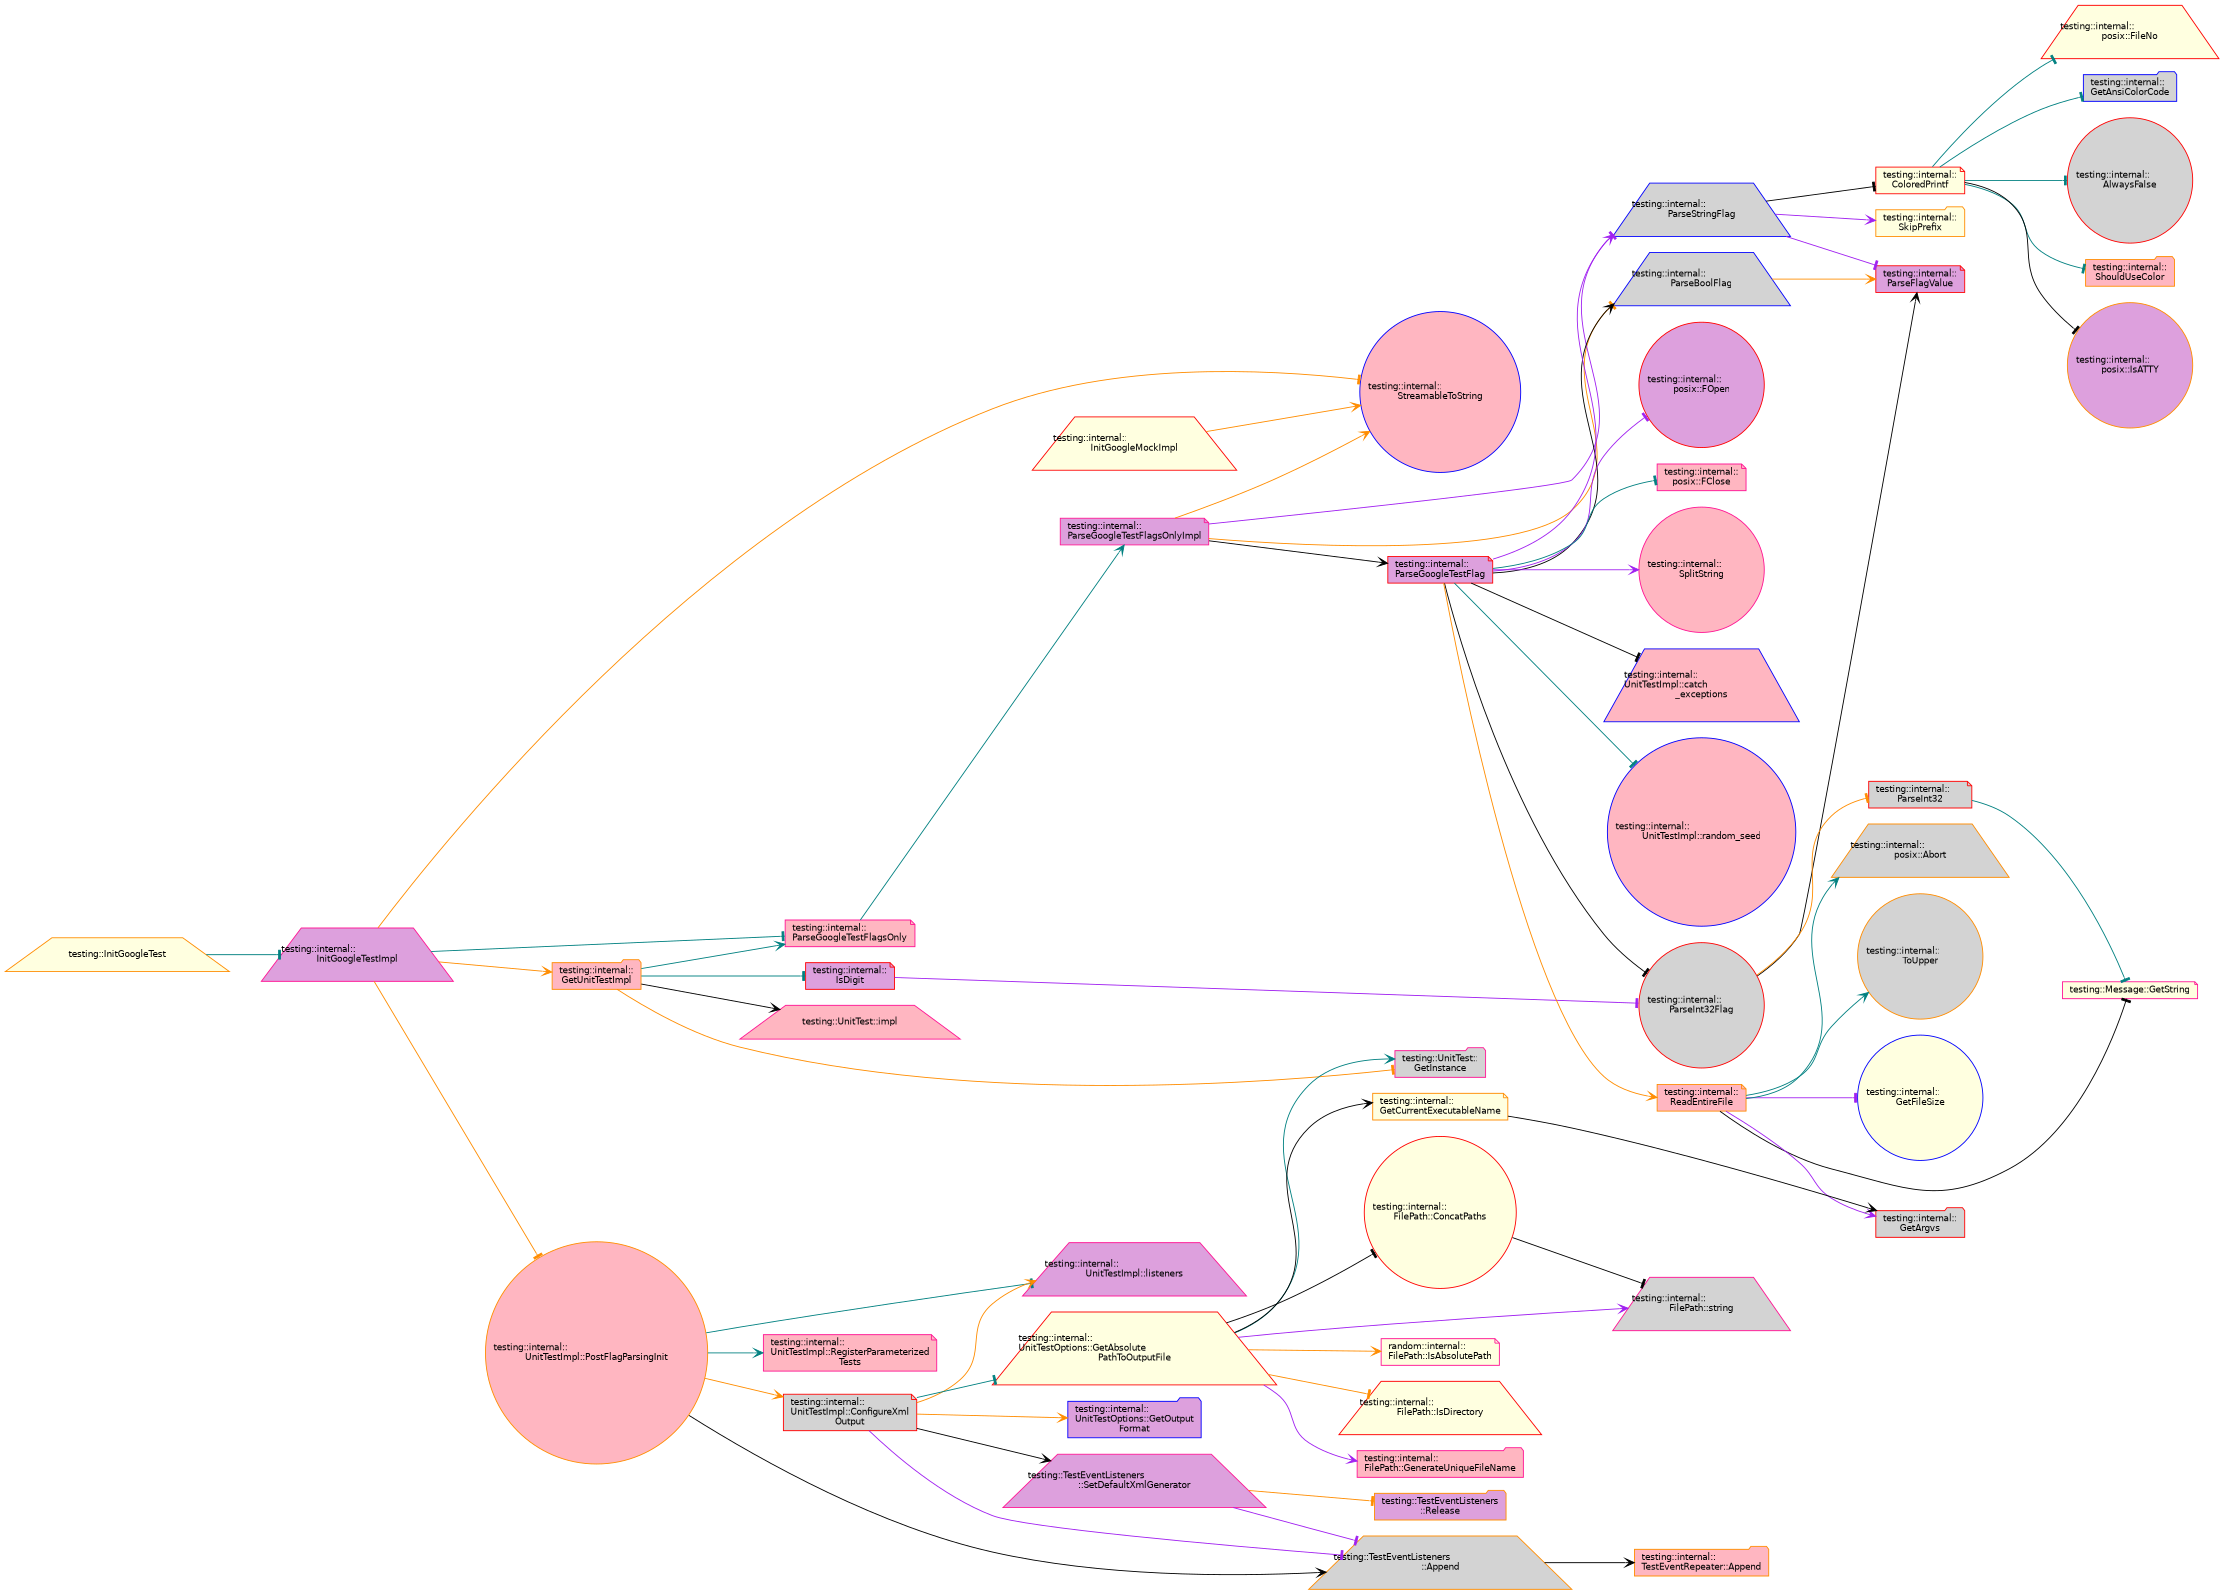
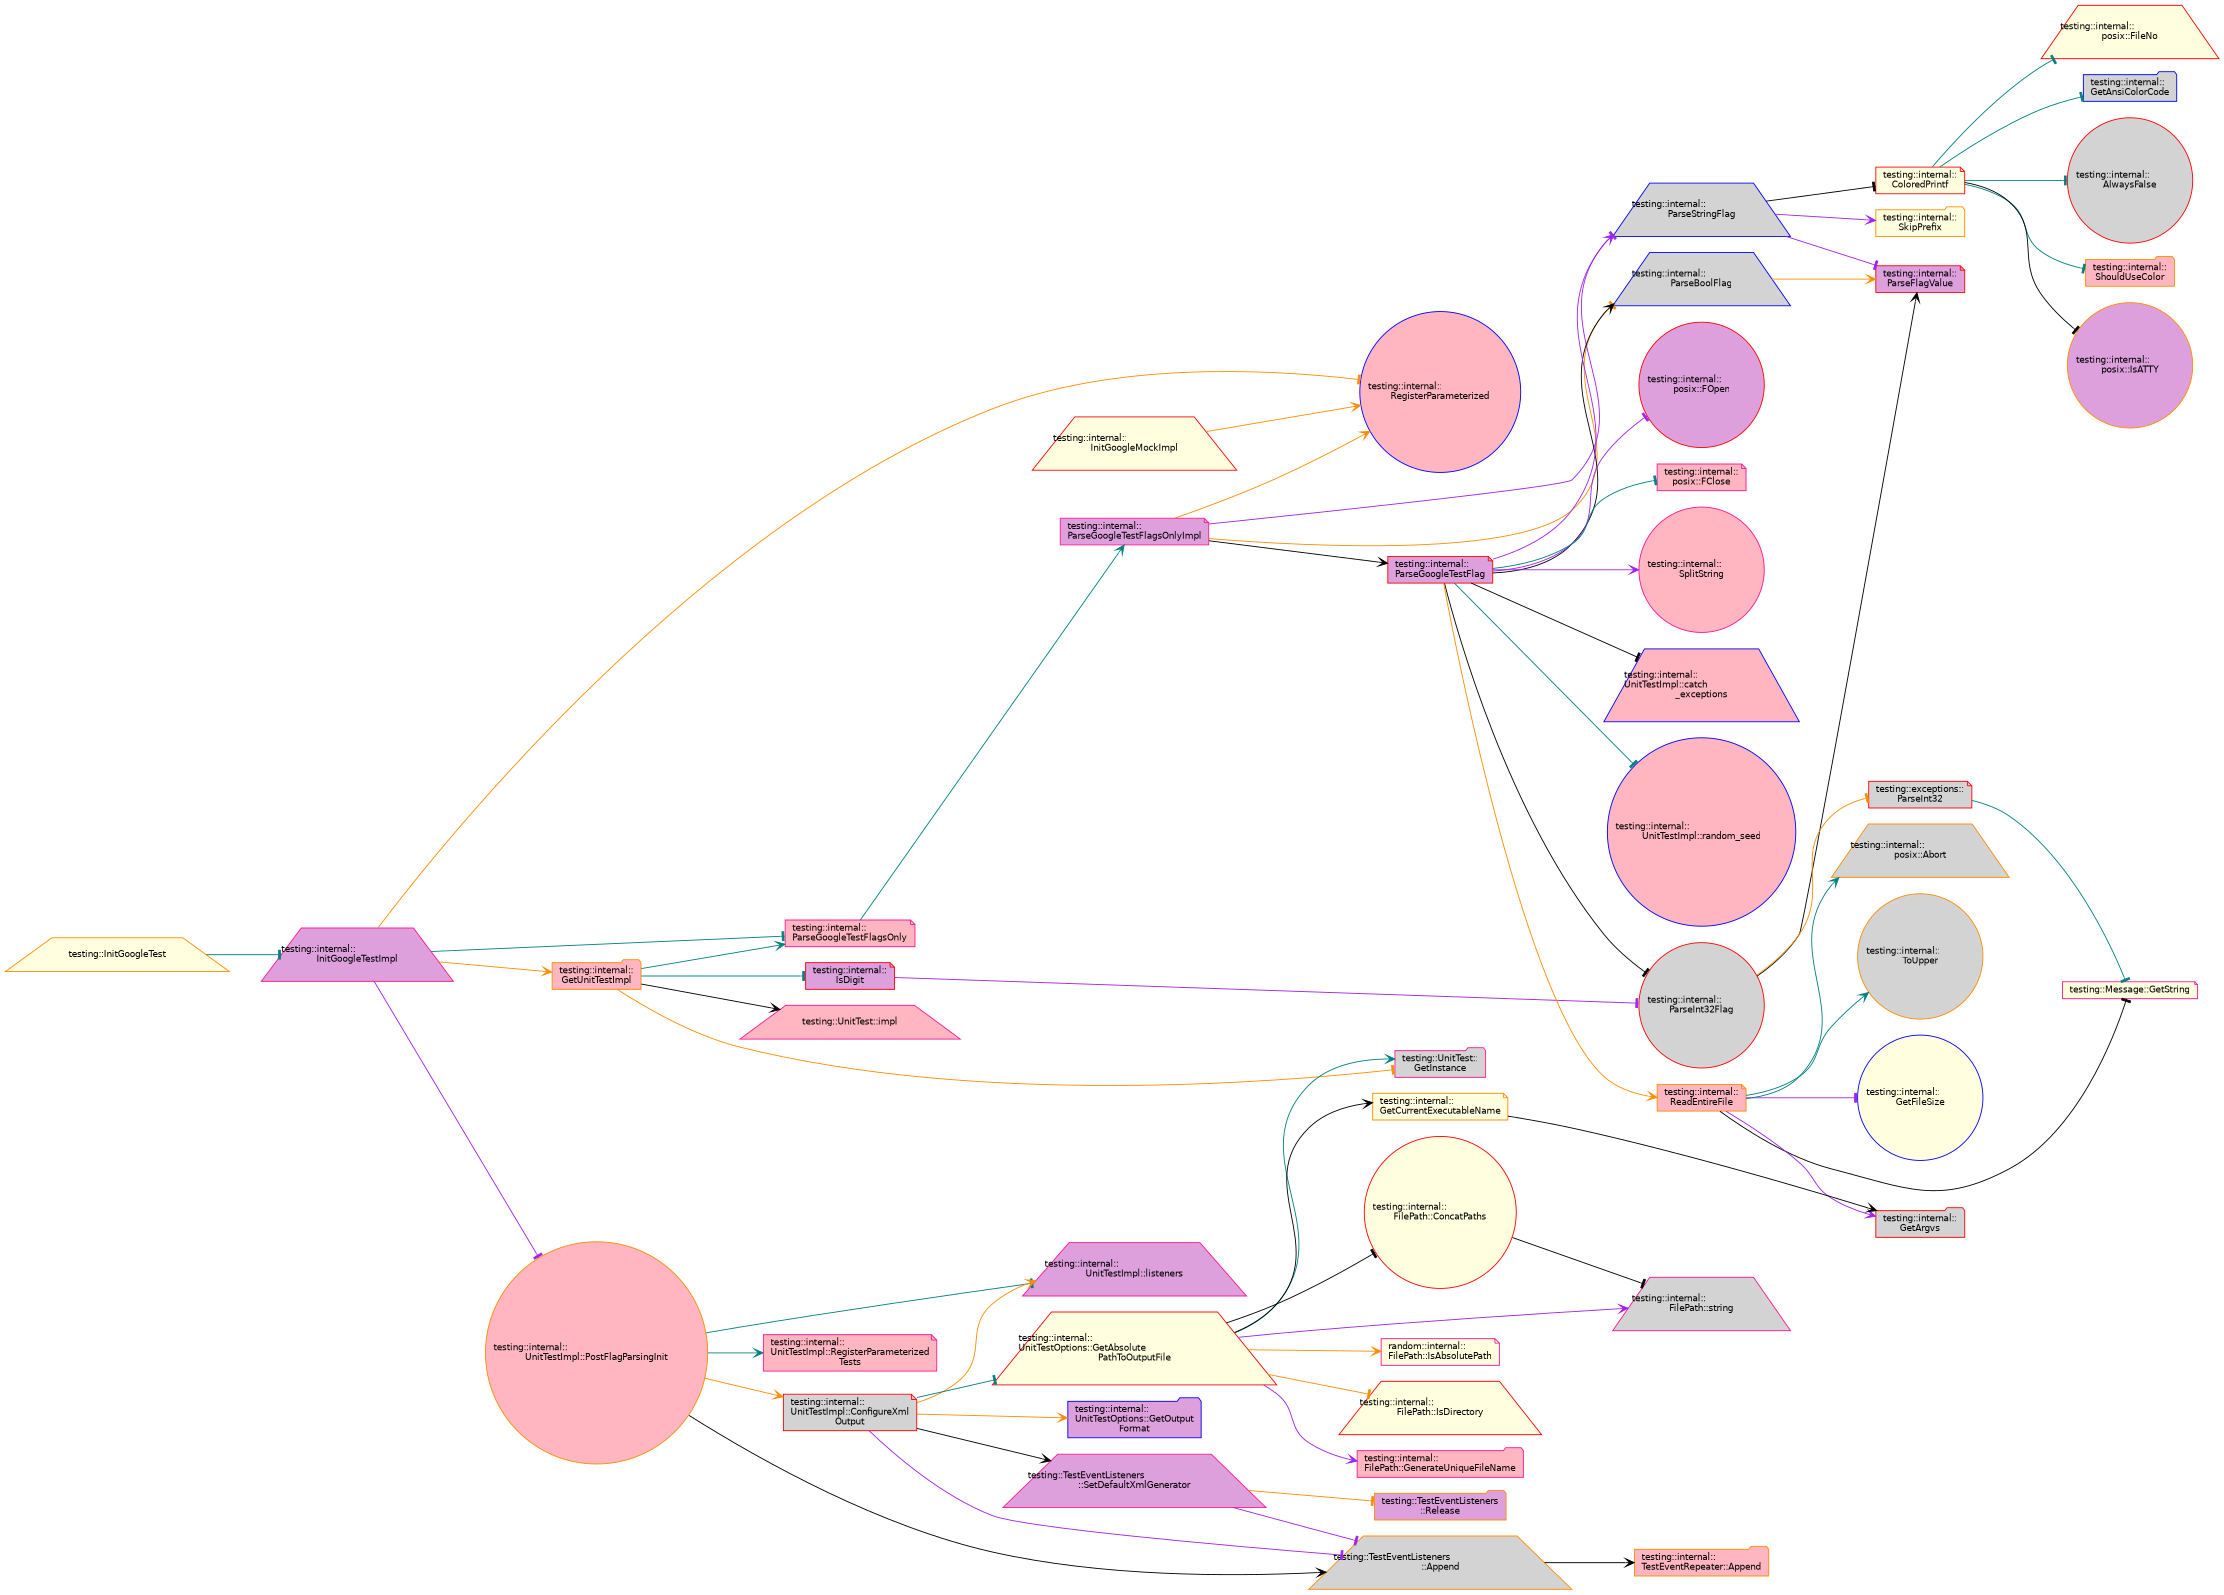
(1440, 392) -> (1440, 392)
(1920, 795) -> (1920, 795)
(455, 1118) -> (455, 1118)
